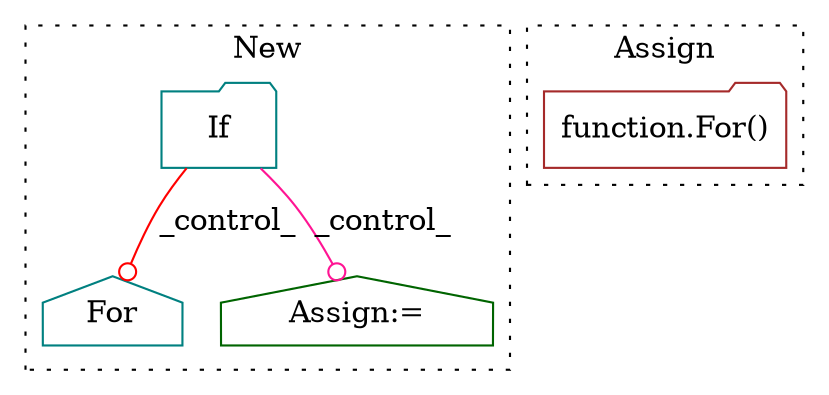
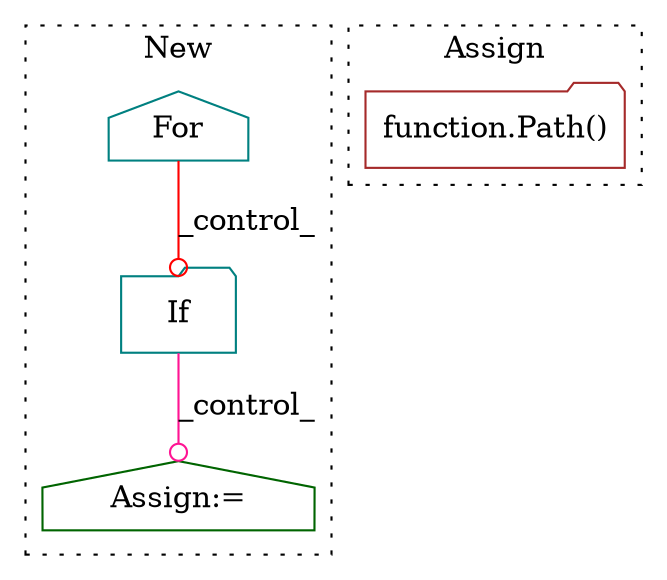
(665, 130) -> (495, 130)
(155, 214) -> (178, 209)
